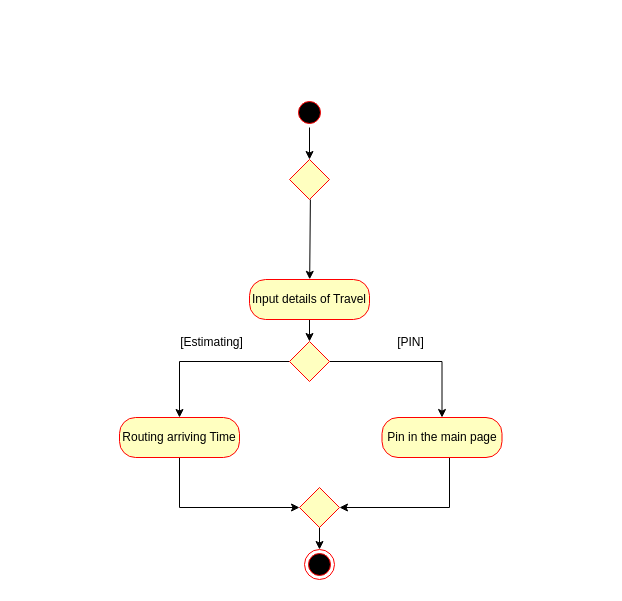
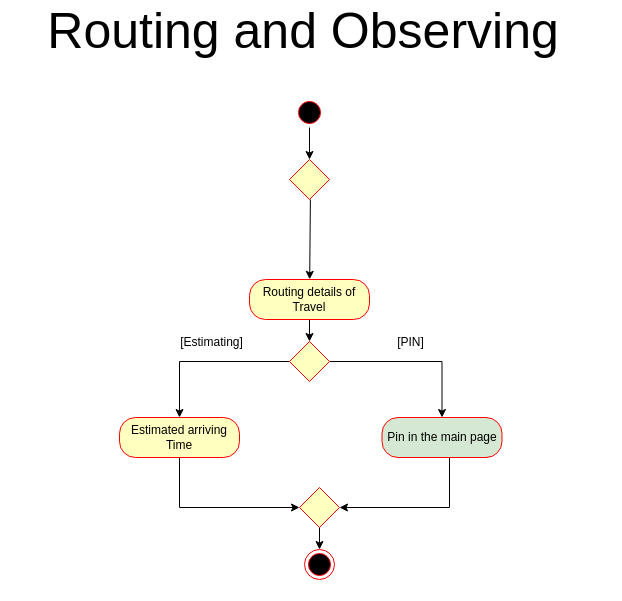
none -> (311, 31)
(310, 300) -> (310, 300)
(180, 438) -> (180, 438)
(442, 438) -> (442, 438)
